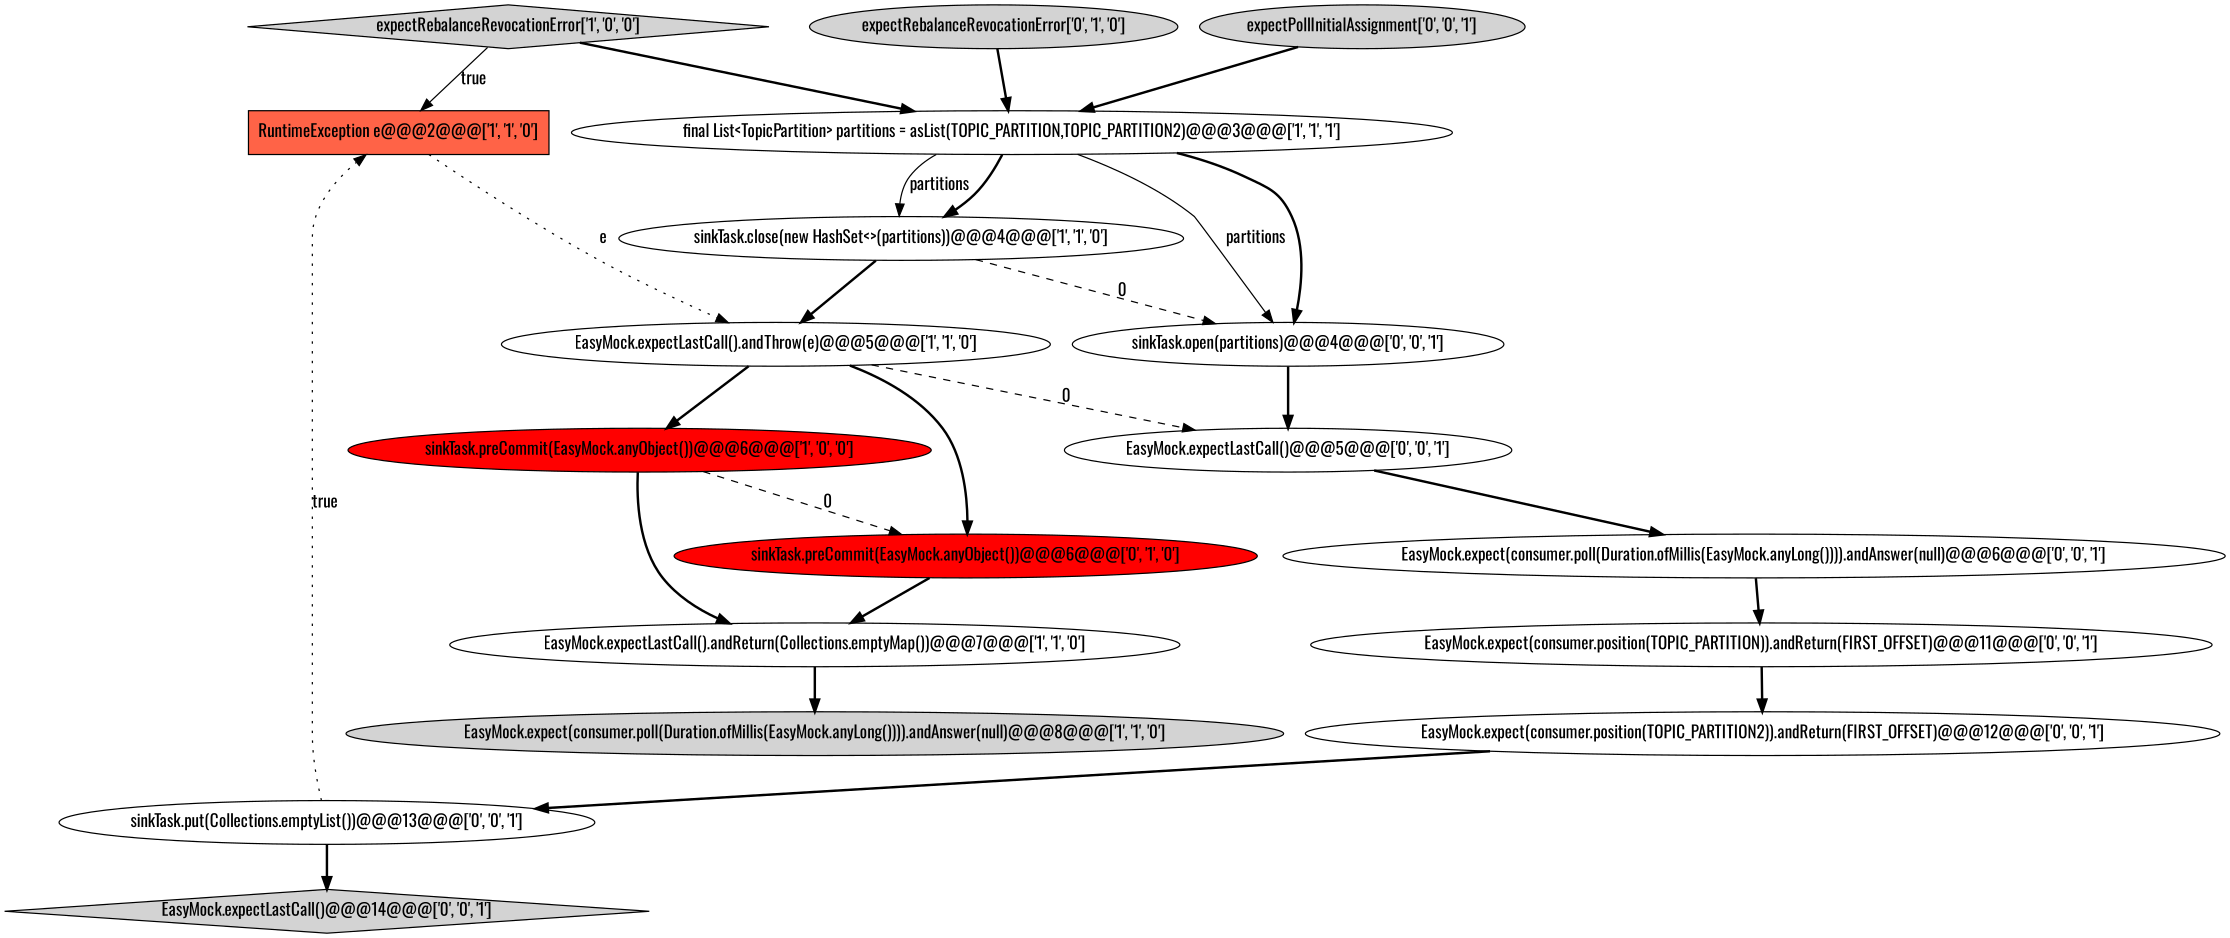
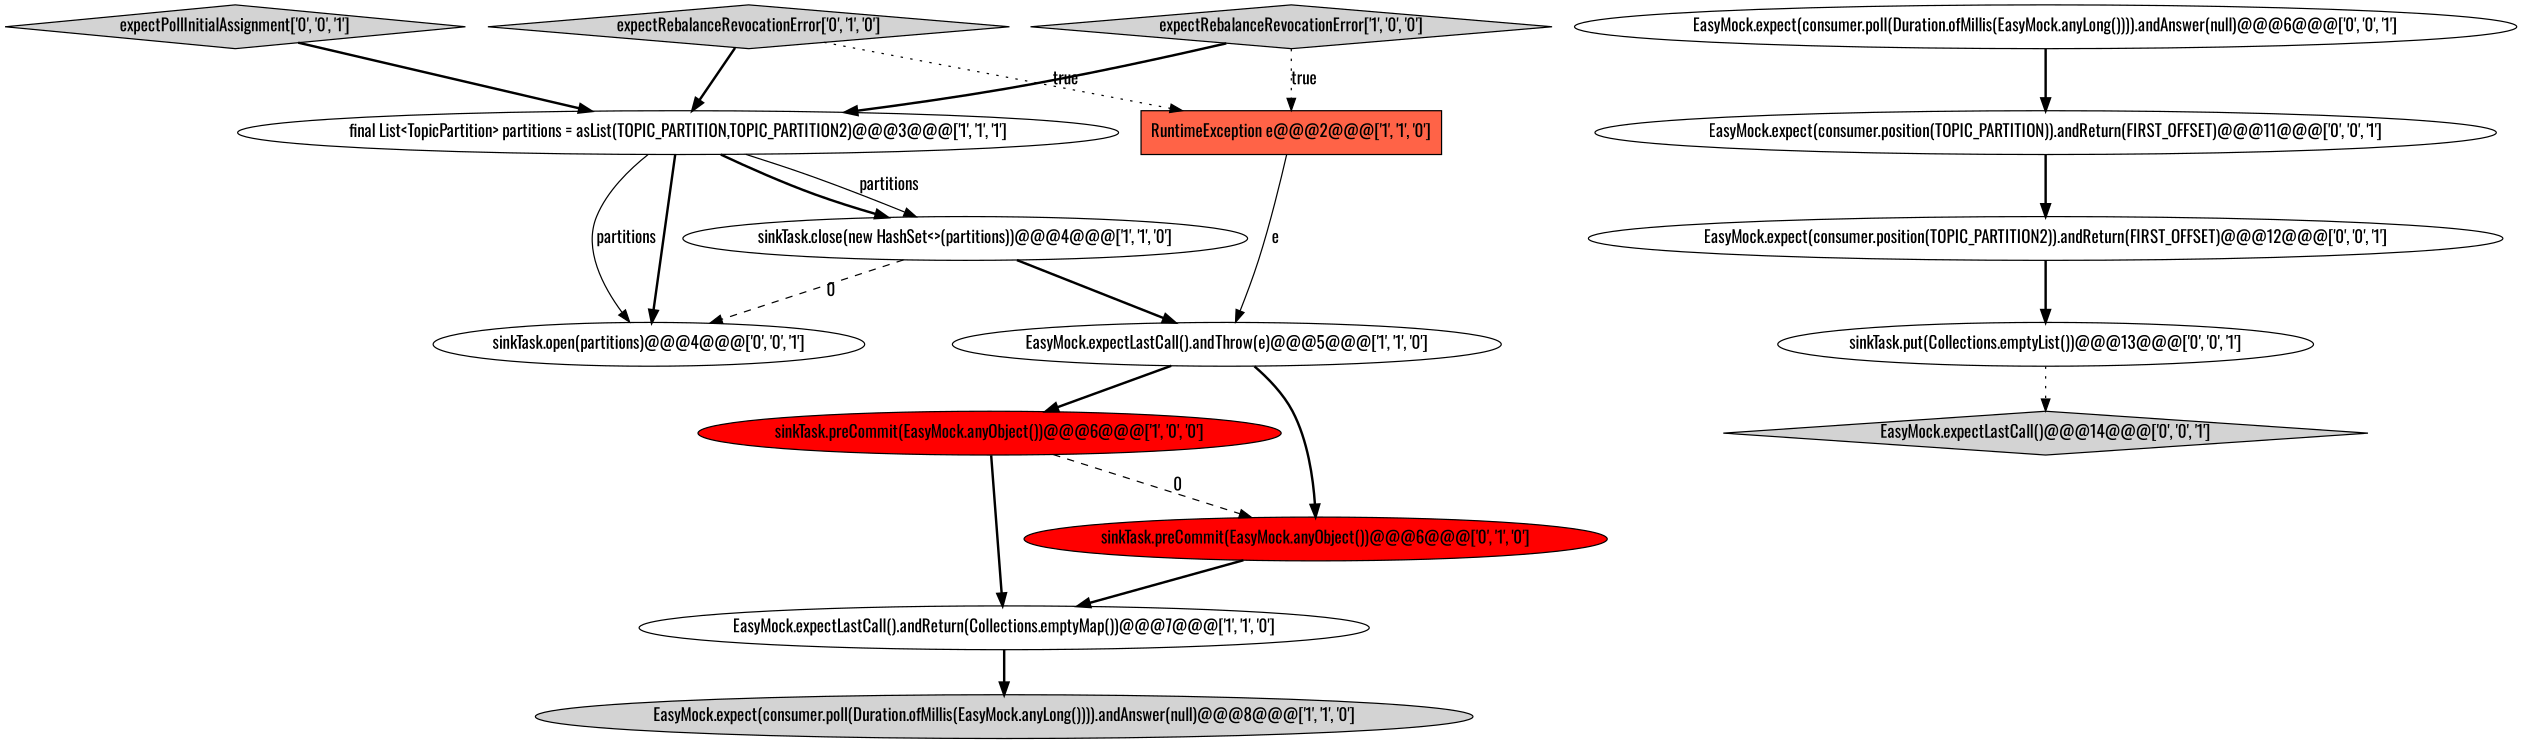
(994, 27) -> (749, 27)
(1362, 27) -> (235, 27)
(459, 75) -> (1291, 74)
(569, 243) -> (1266, 234)
(1288, 450) -> none
(312, 475) -> (997, 75)
(327, 861) -> (2046, 383)
